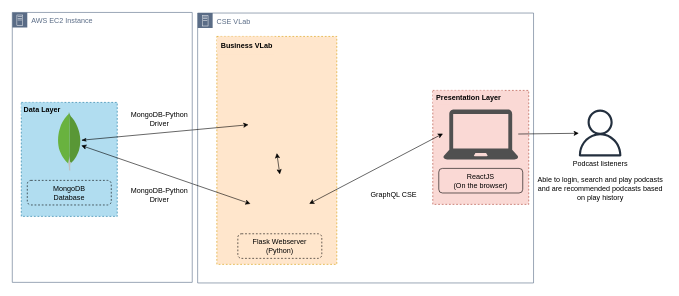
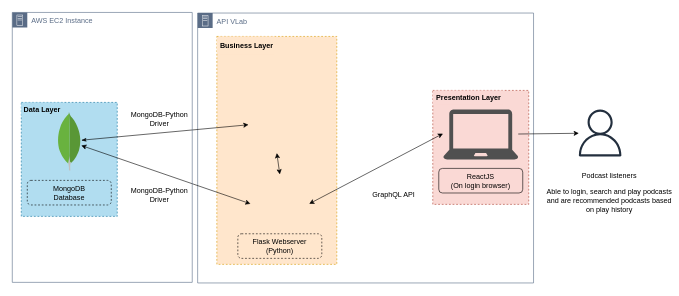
(232, 21) -> (232, 21)
(247, 45) -> (247, 45)
(600, 180) -> (609, 192)
(481, 181) -> (481, 181)
(394, 195) -> (394, 195)
